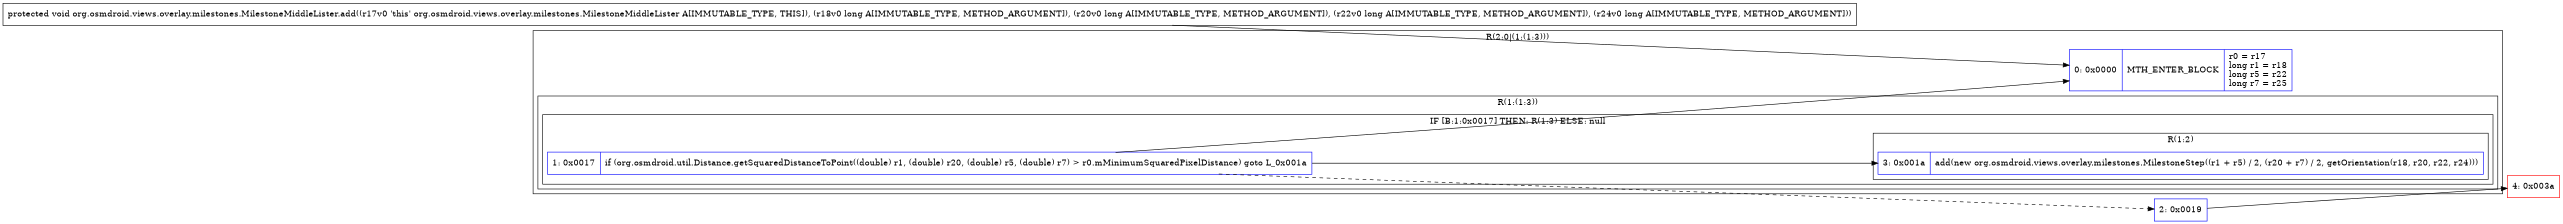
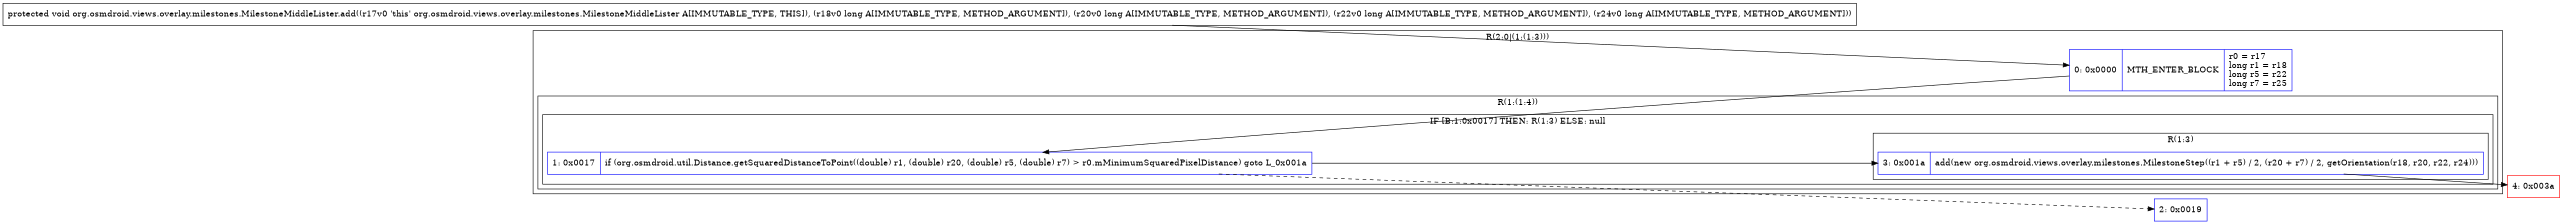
(1518, 103) -> (1518, 103)
(1566, 120) -> (1584, 110)
(2181, 140) -> (2181, 140)
(2354, 198) -> (2423, 179)
